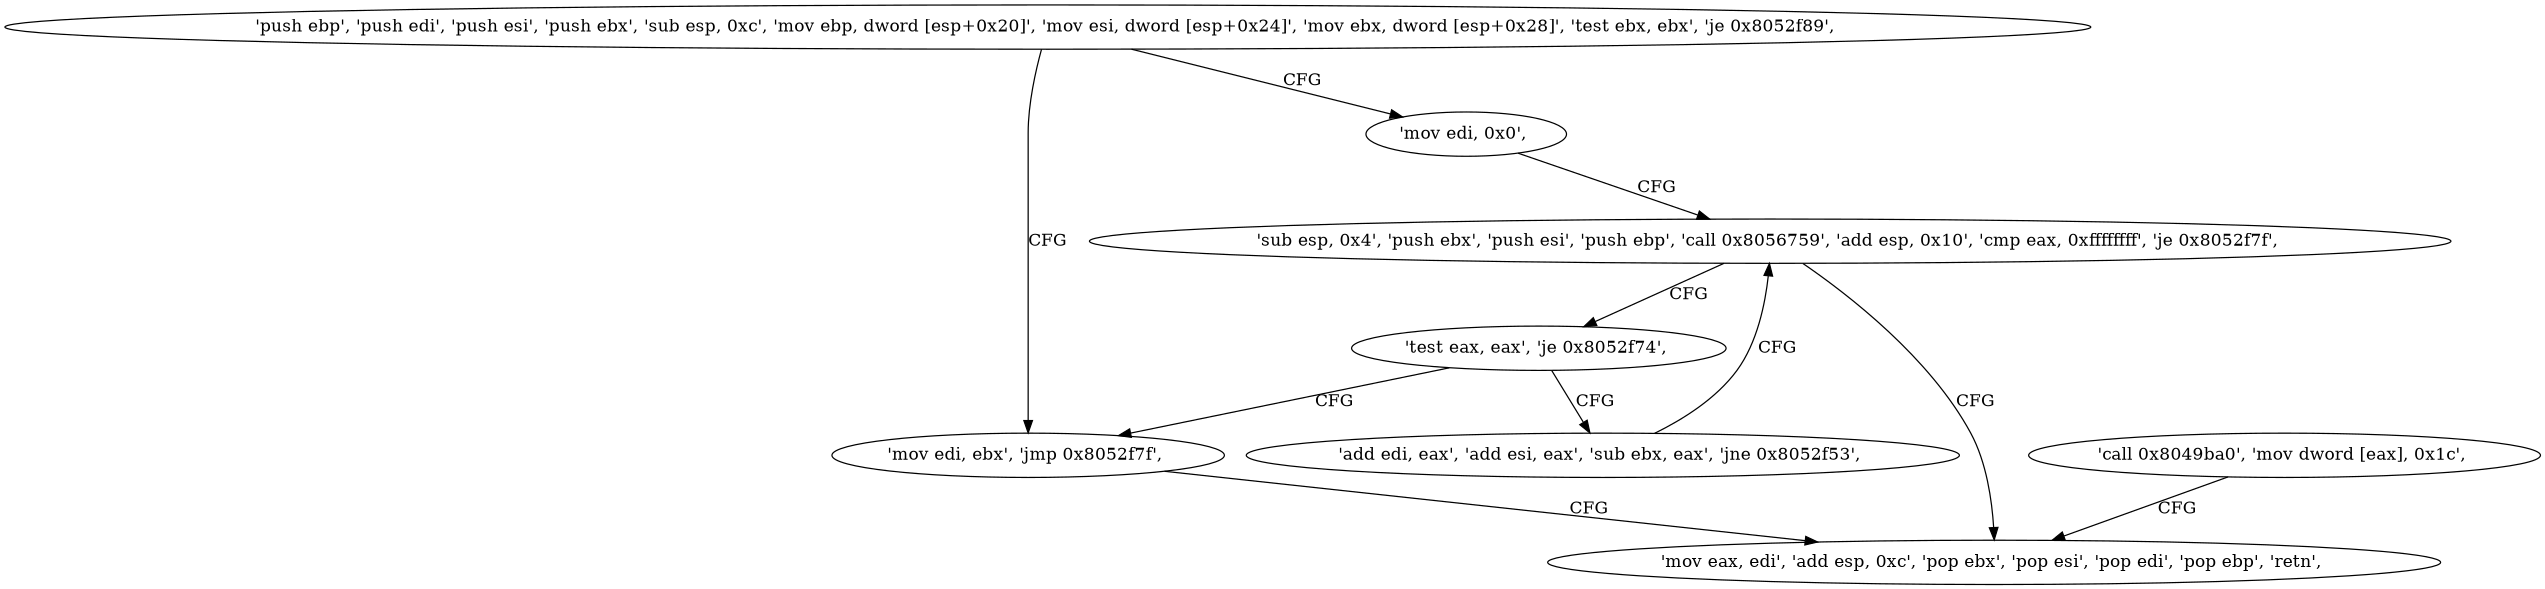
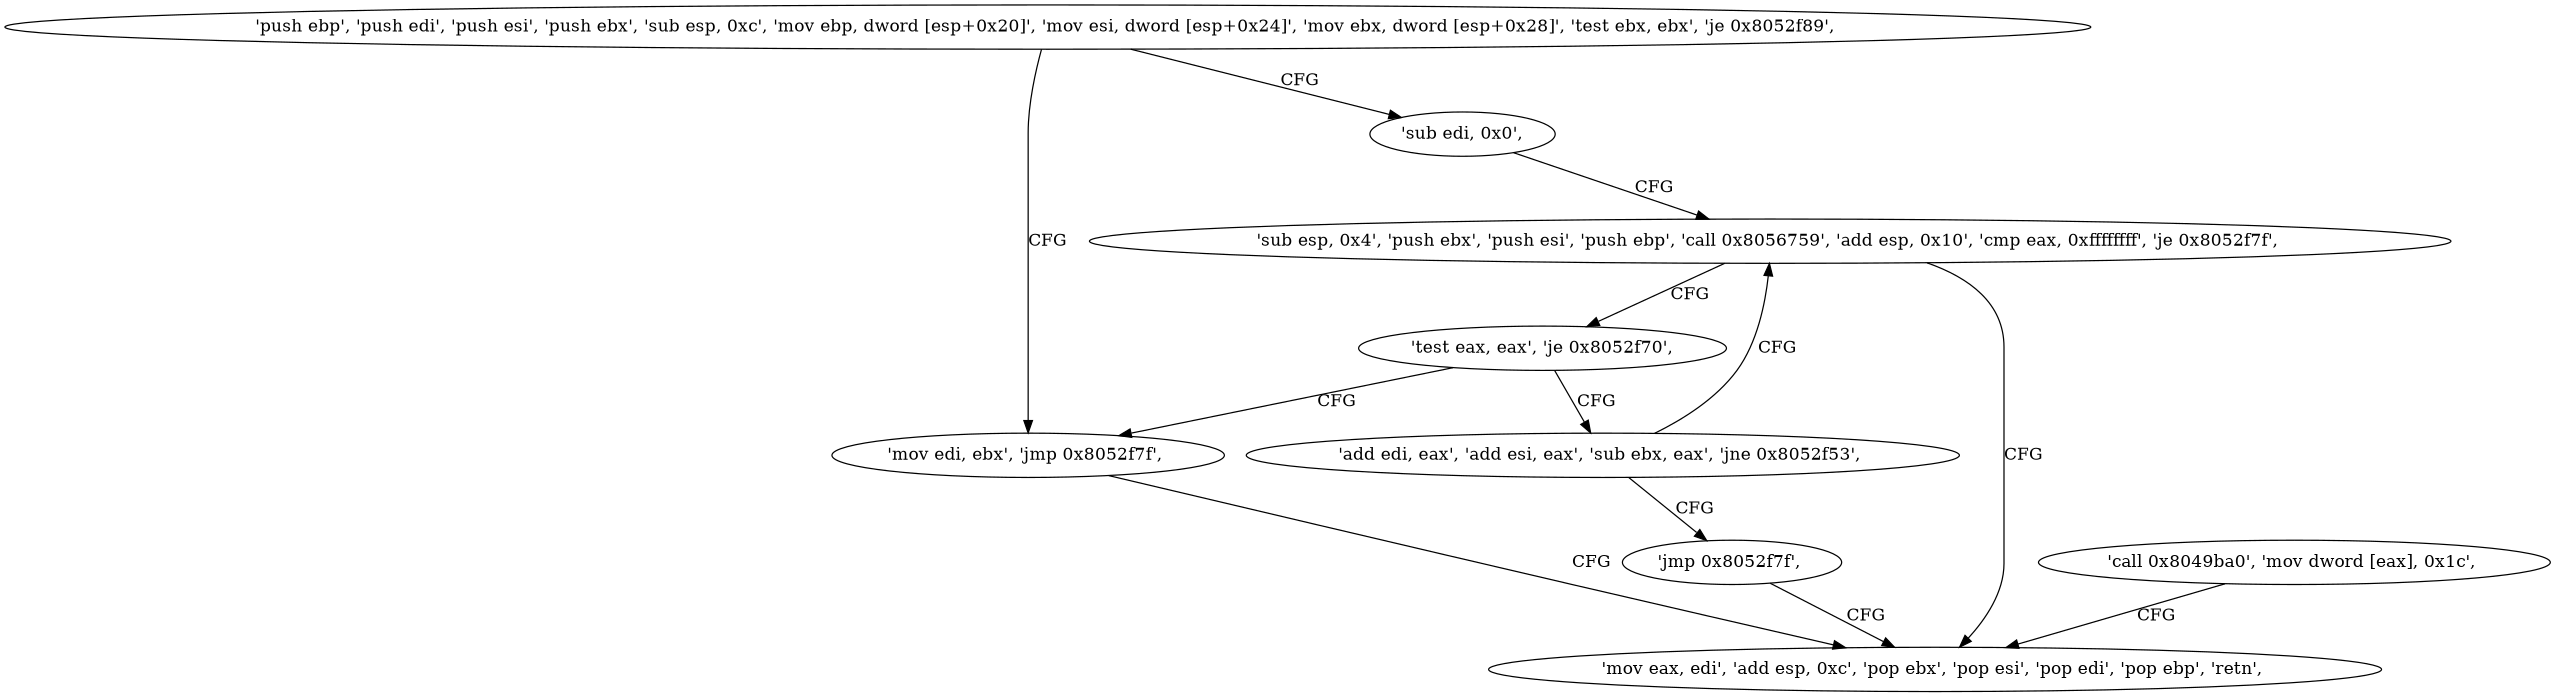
(1466, 134) -> (1463, 134)
(1539, 348) -> (1543, 348)
none -> (1732, 562)
